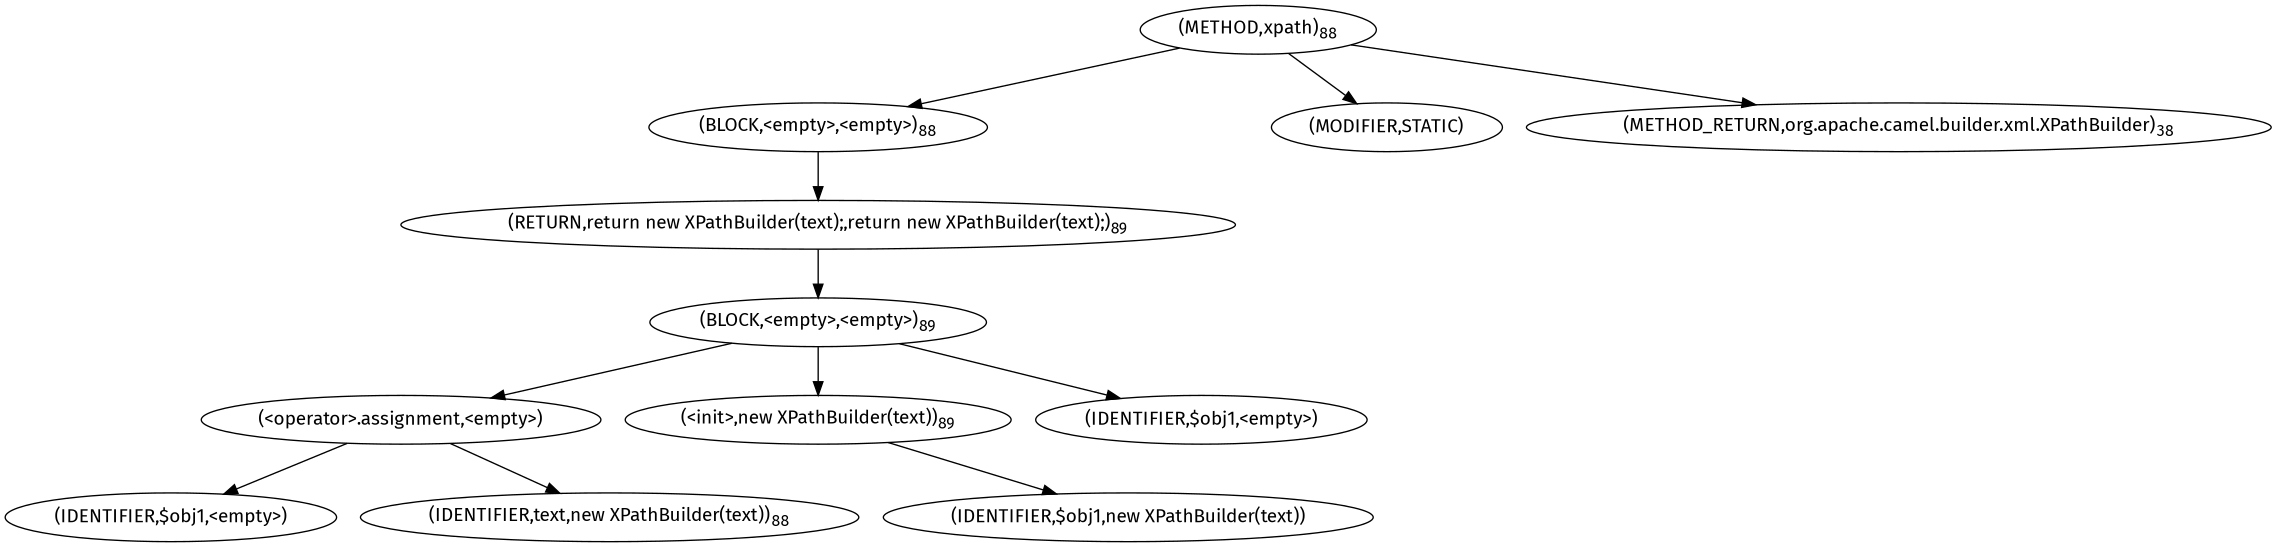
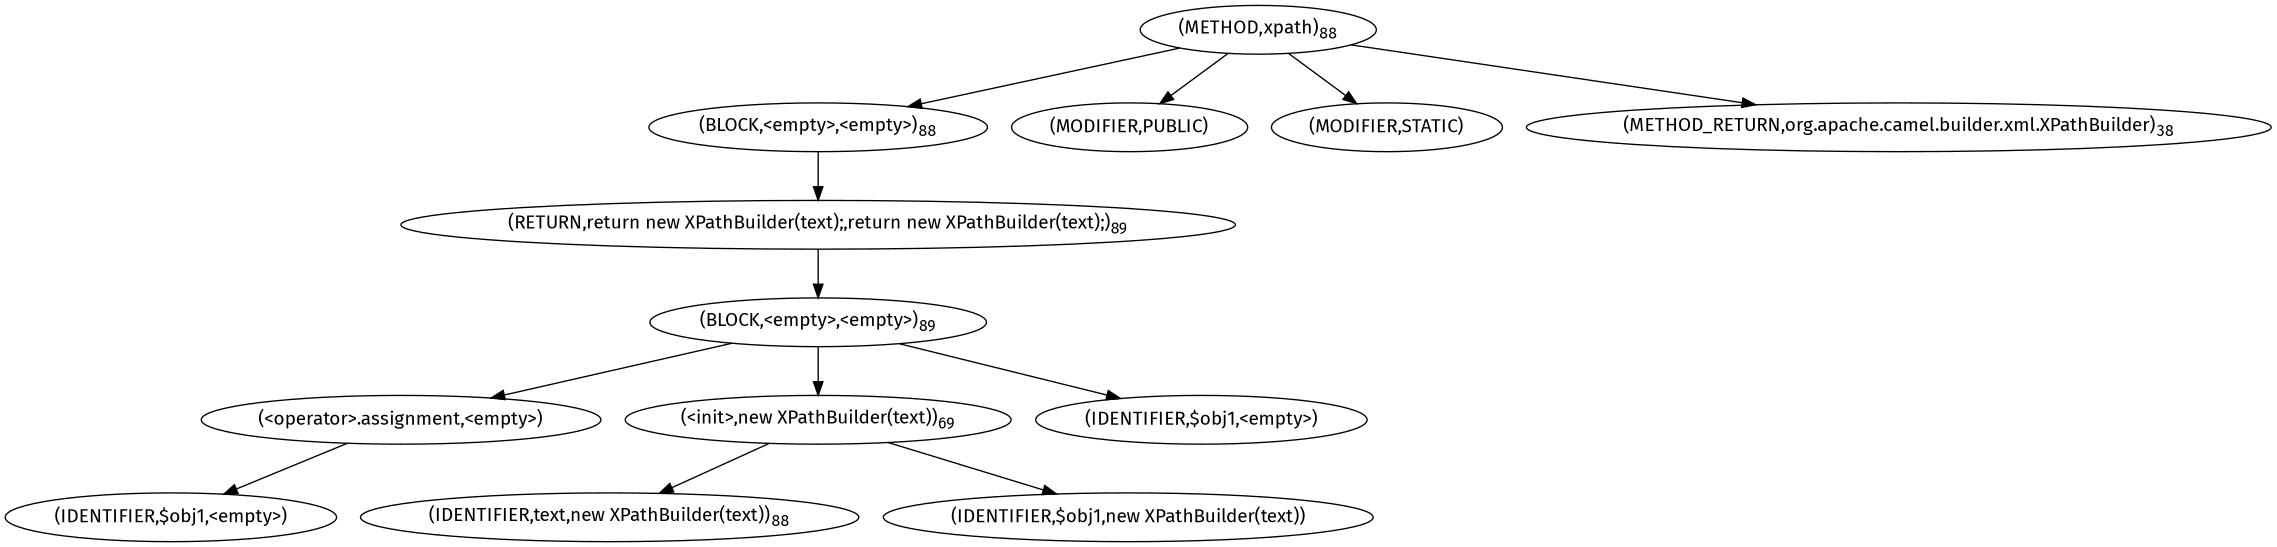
none -> (1130, 127)
(947, 418) -> (947, 418)
(499, 466) -> (720, 466)
